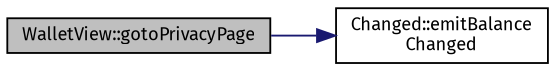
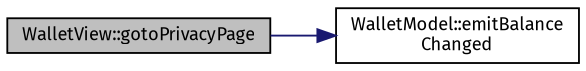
(442, 36) -> (458, 36)
